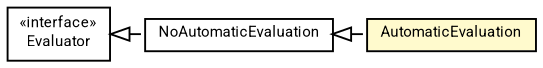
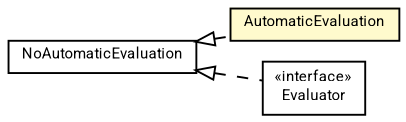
(137, 34) -> (238, 77)
